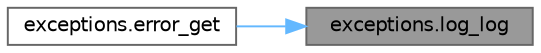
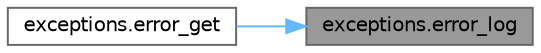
(420, 26) -> (420, 26)
